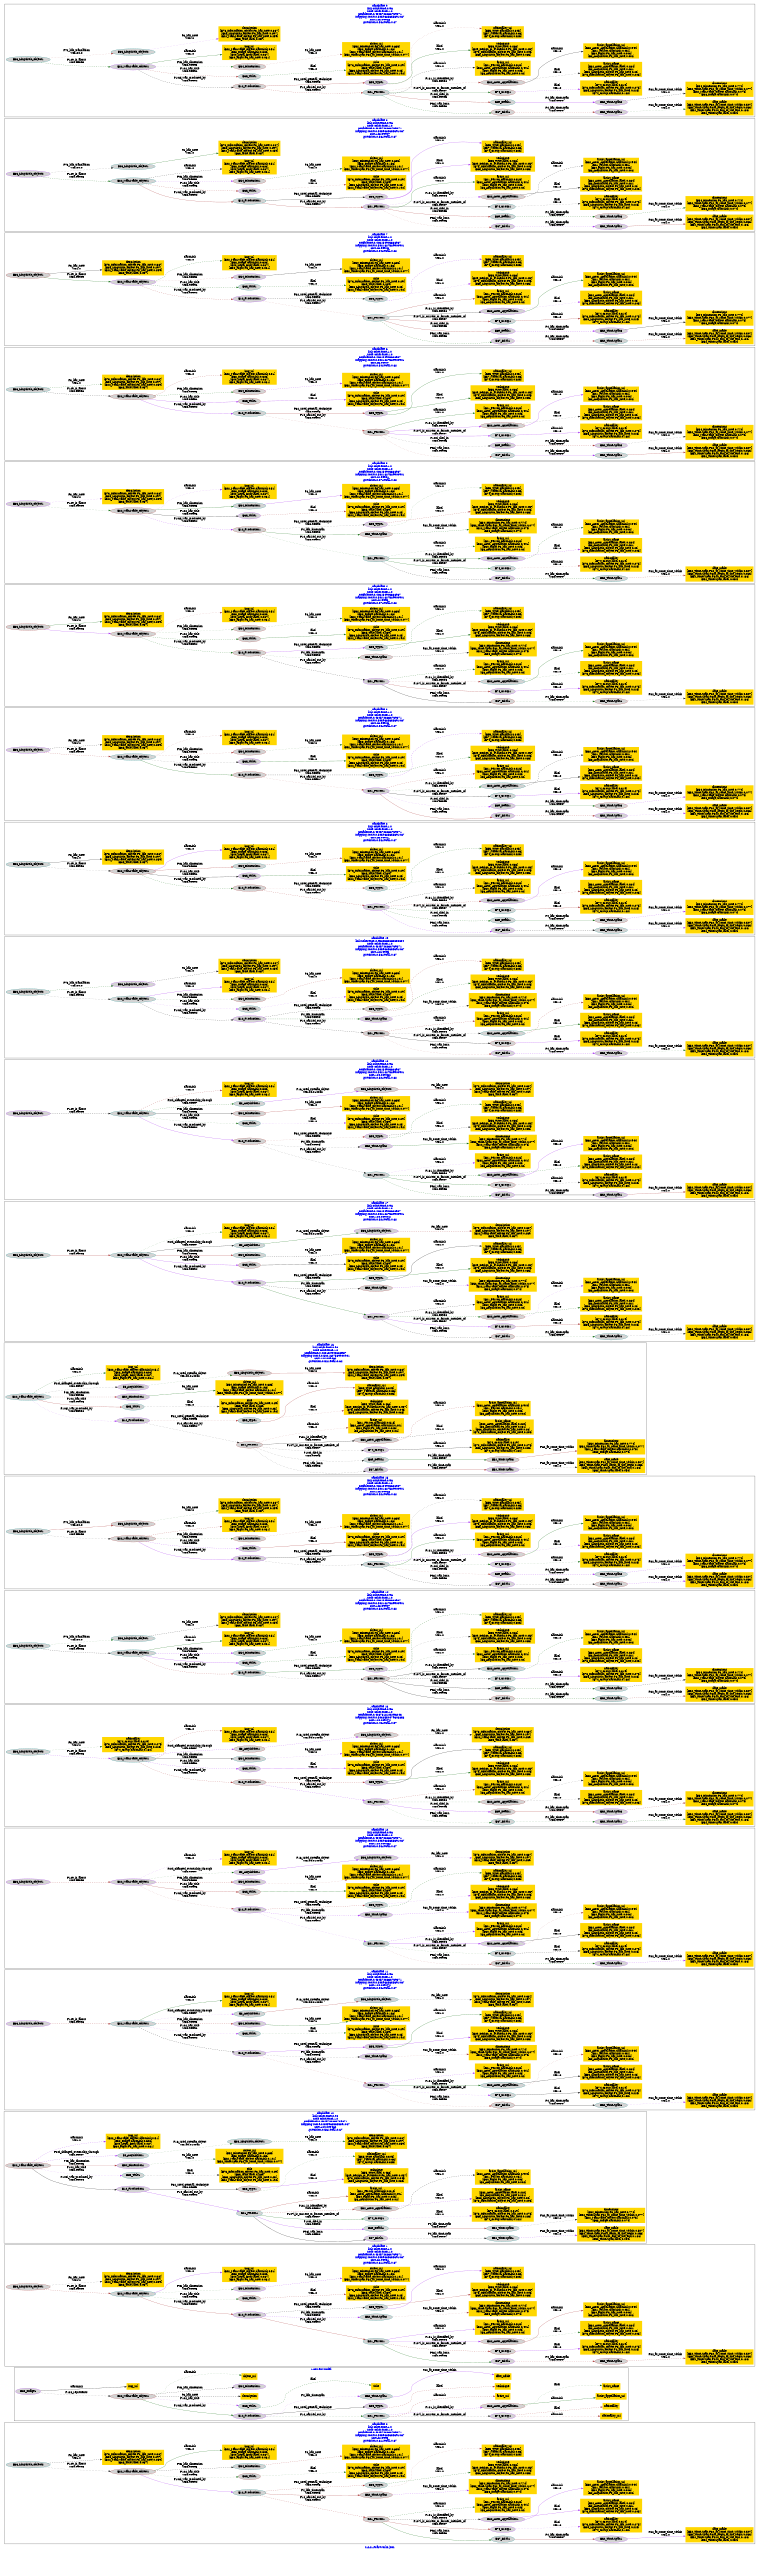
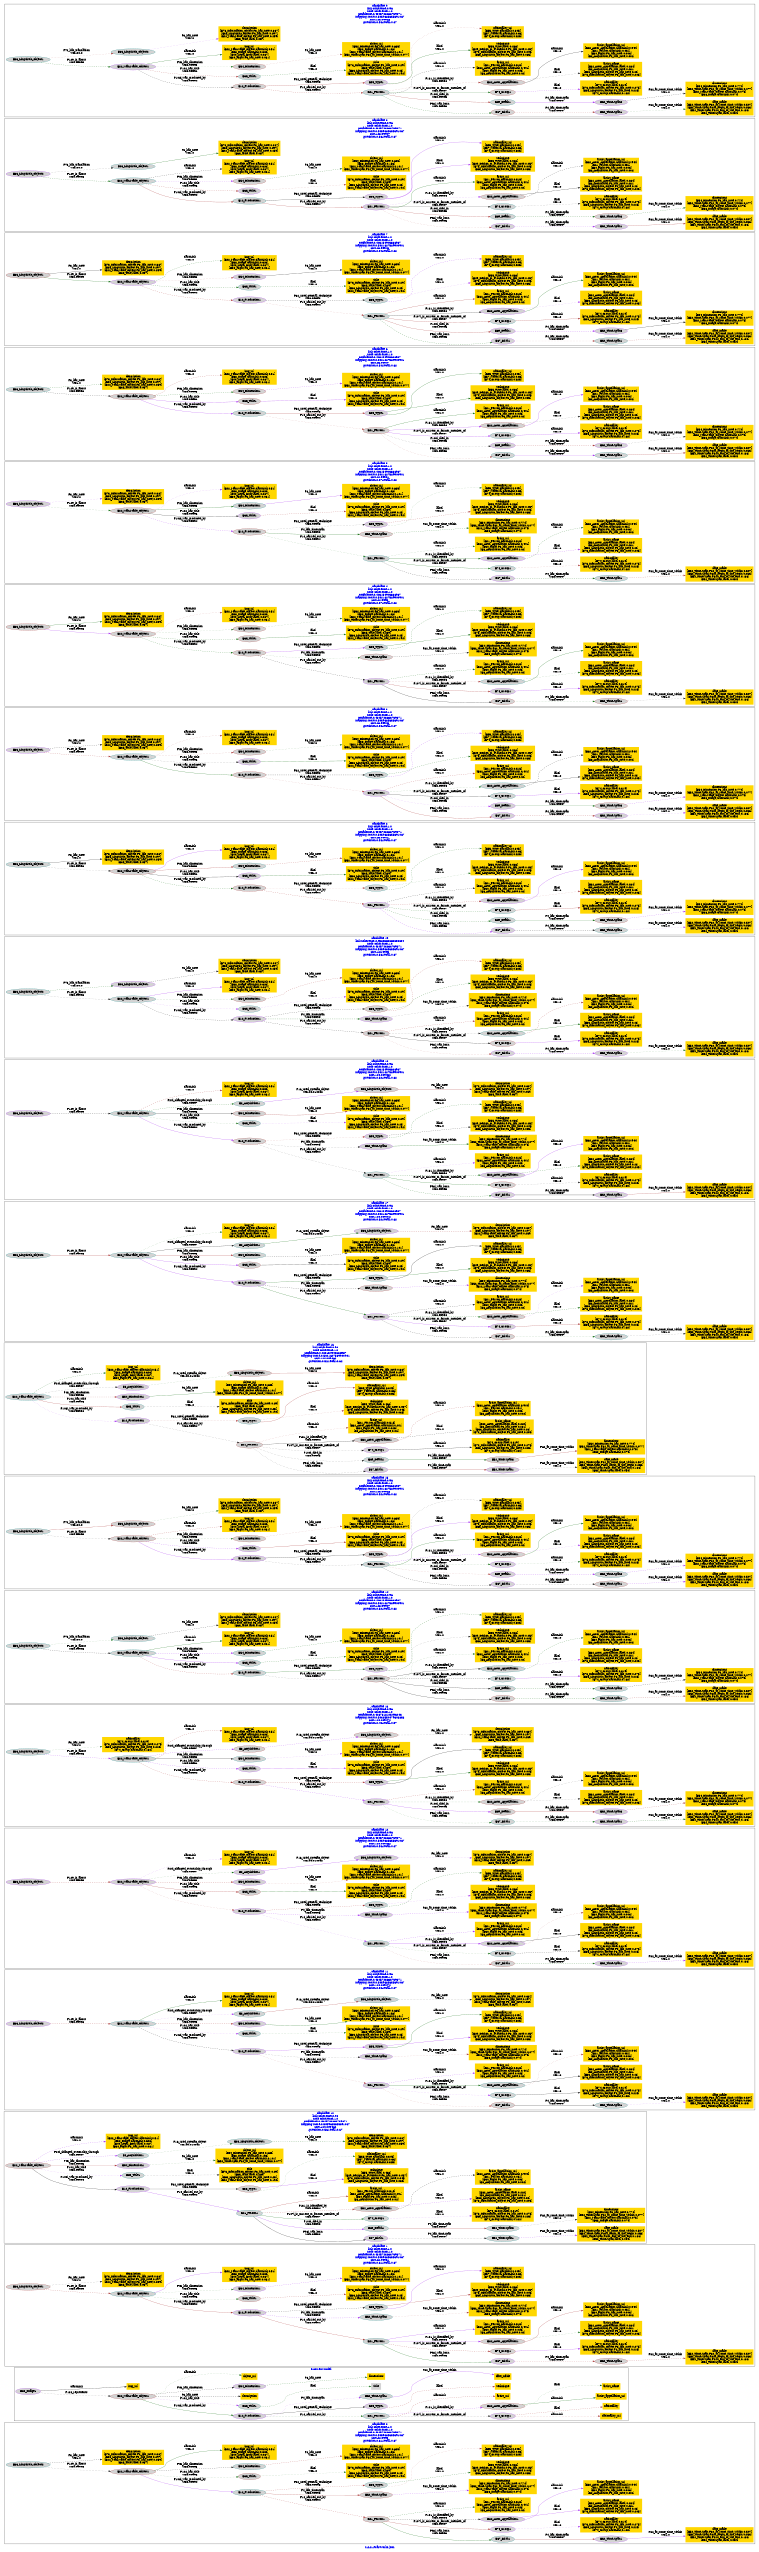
(321, 2370) -> (321, 2370)
none -> (376, 2377)
(376, 2386) -> (376, 2386)
